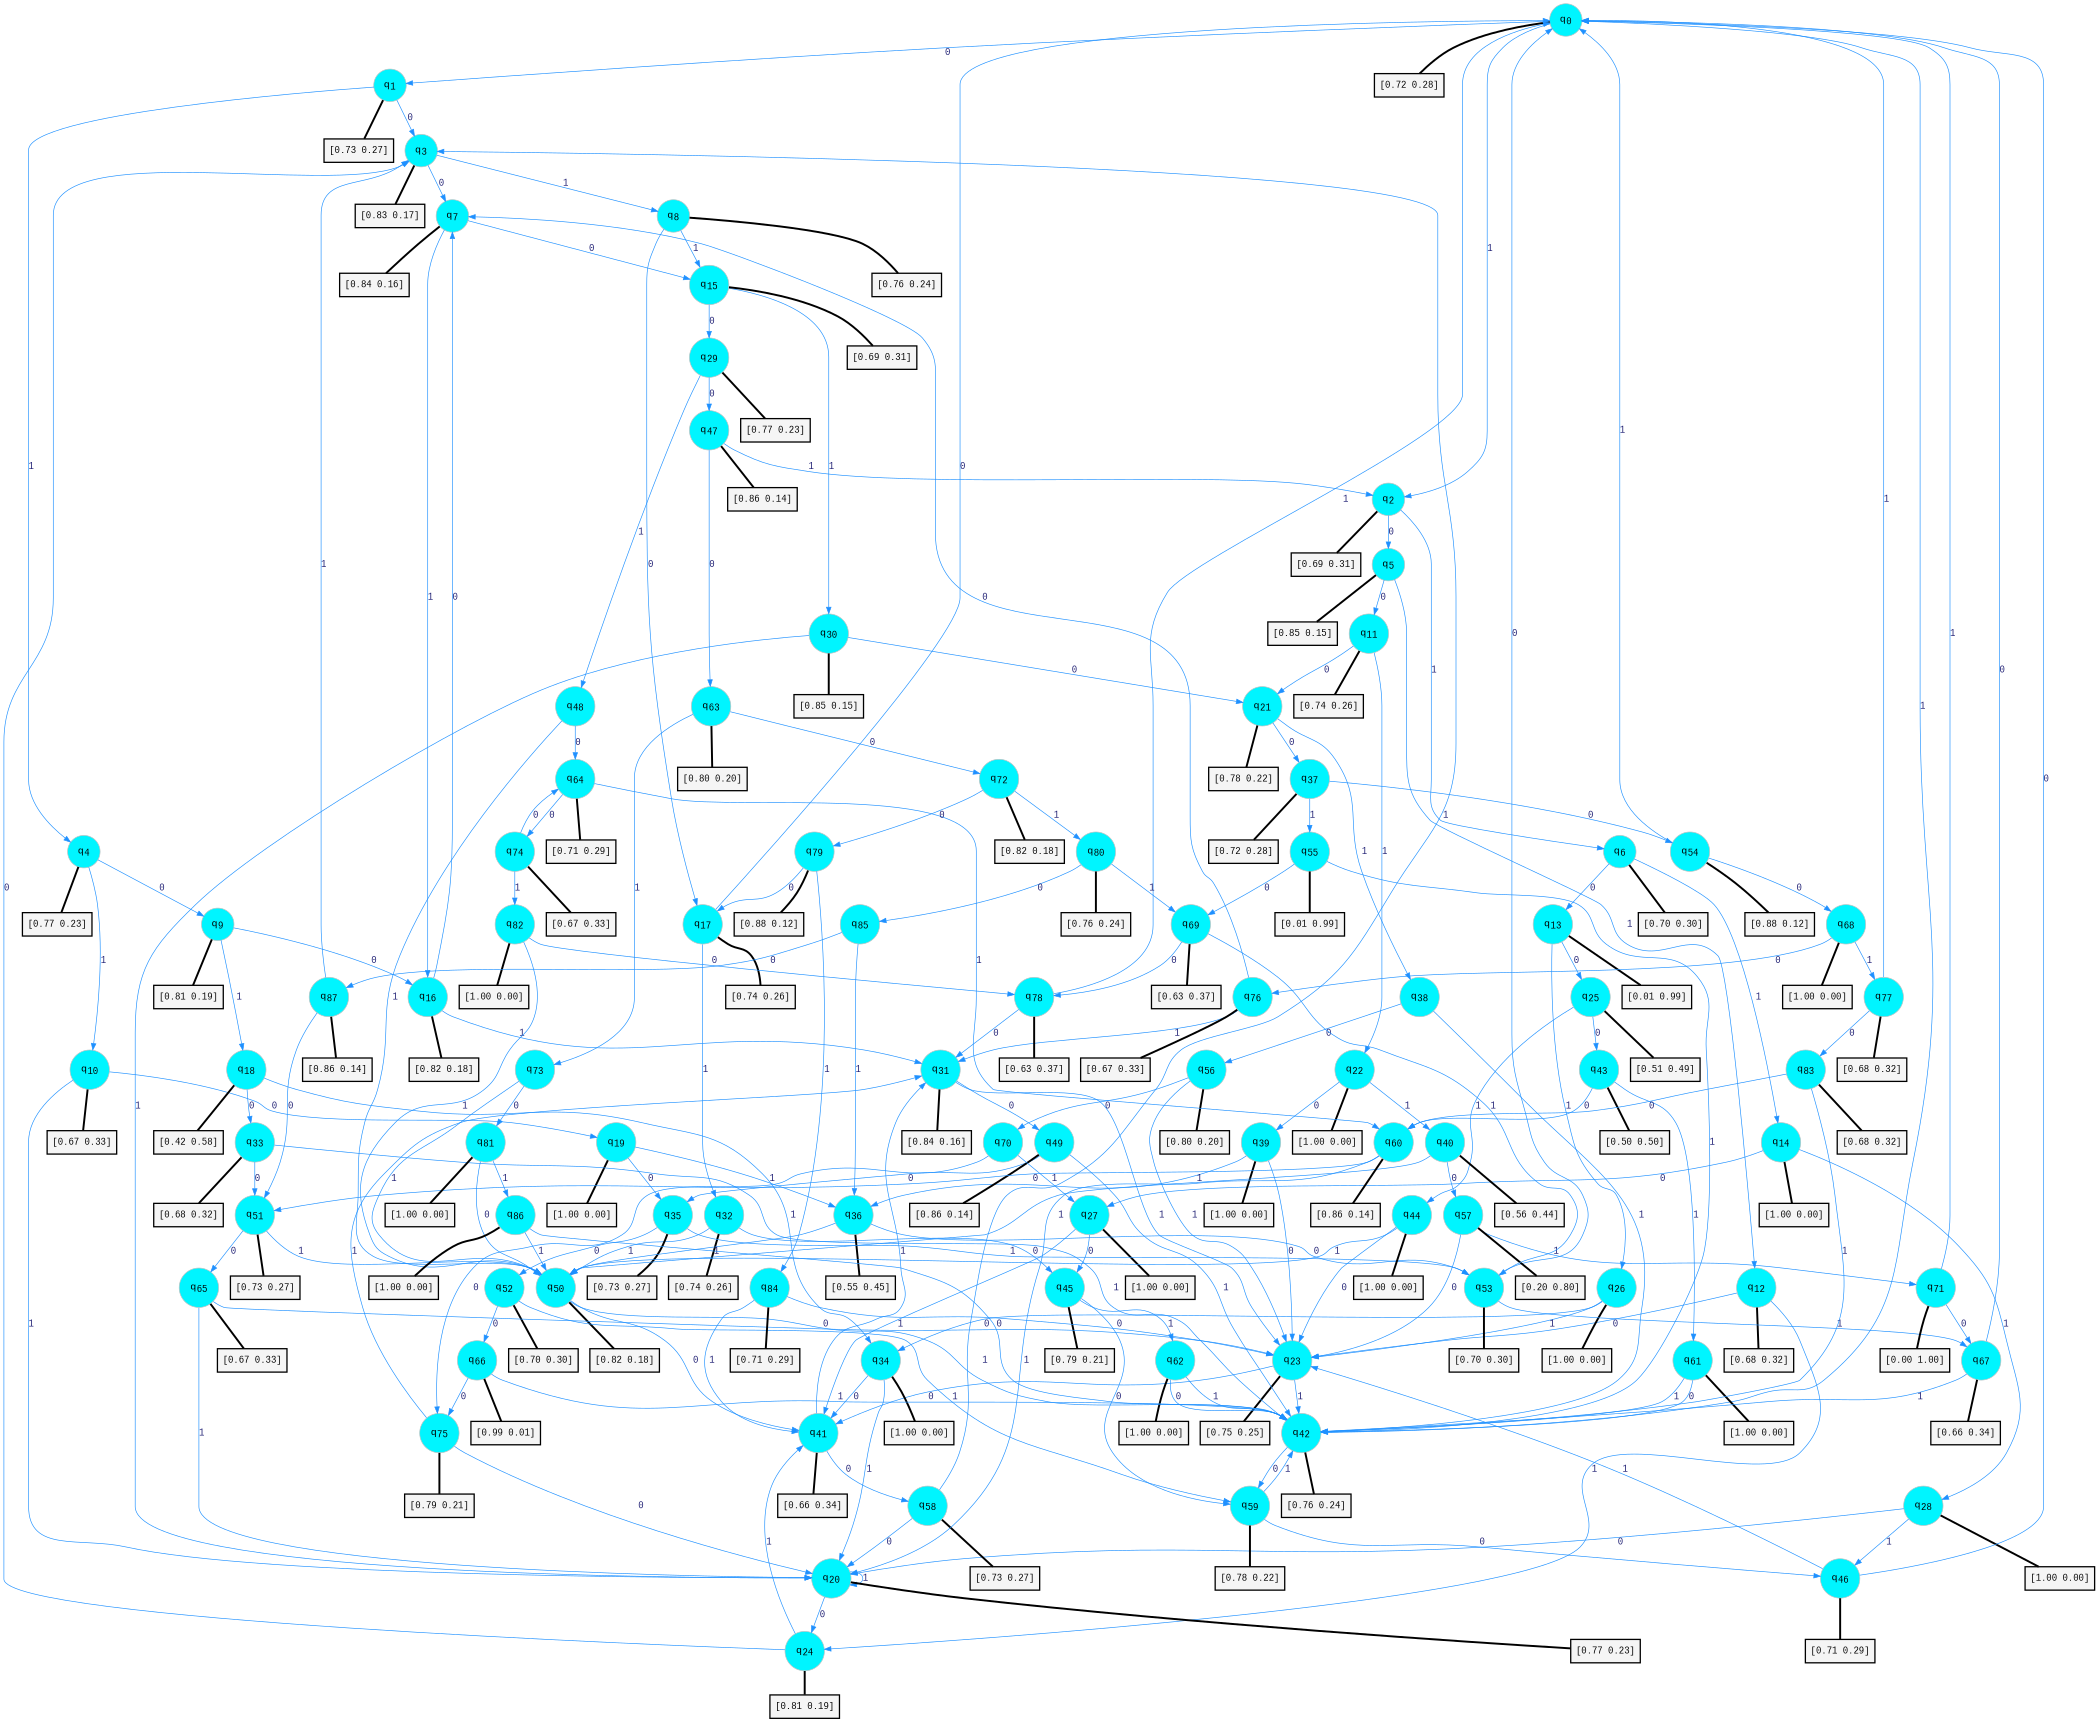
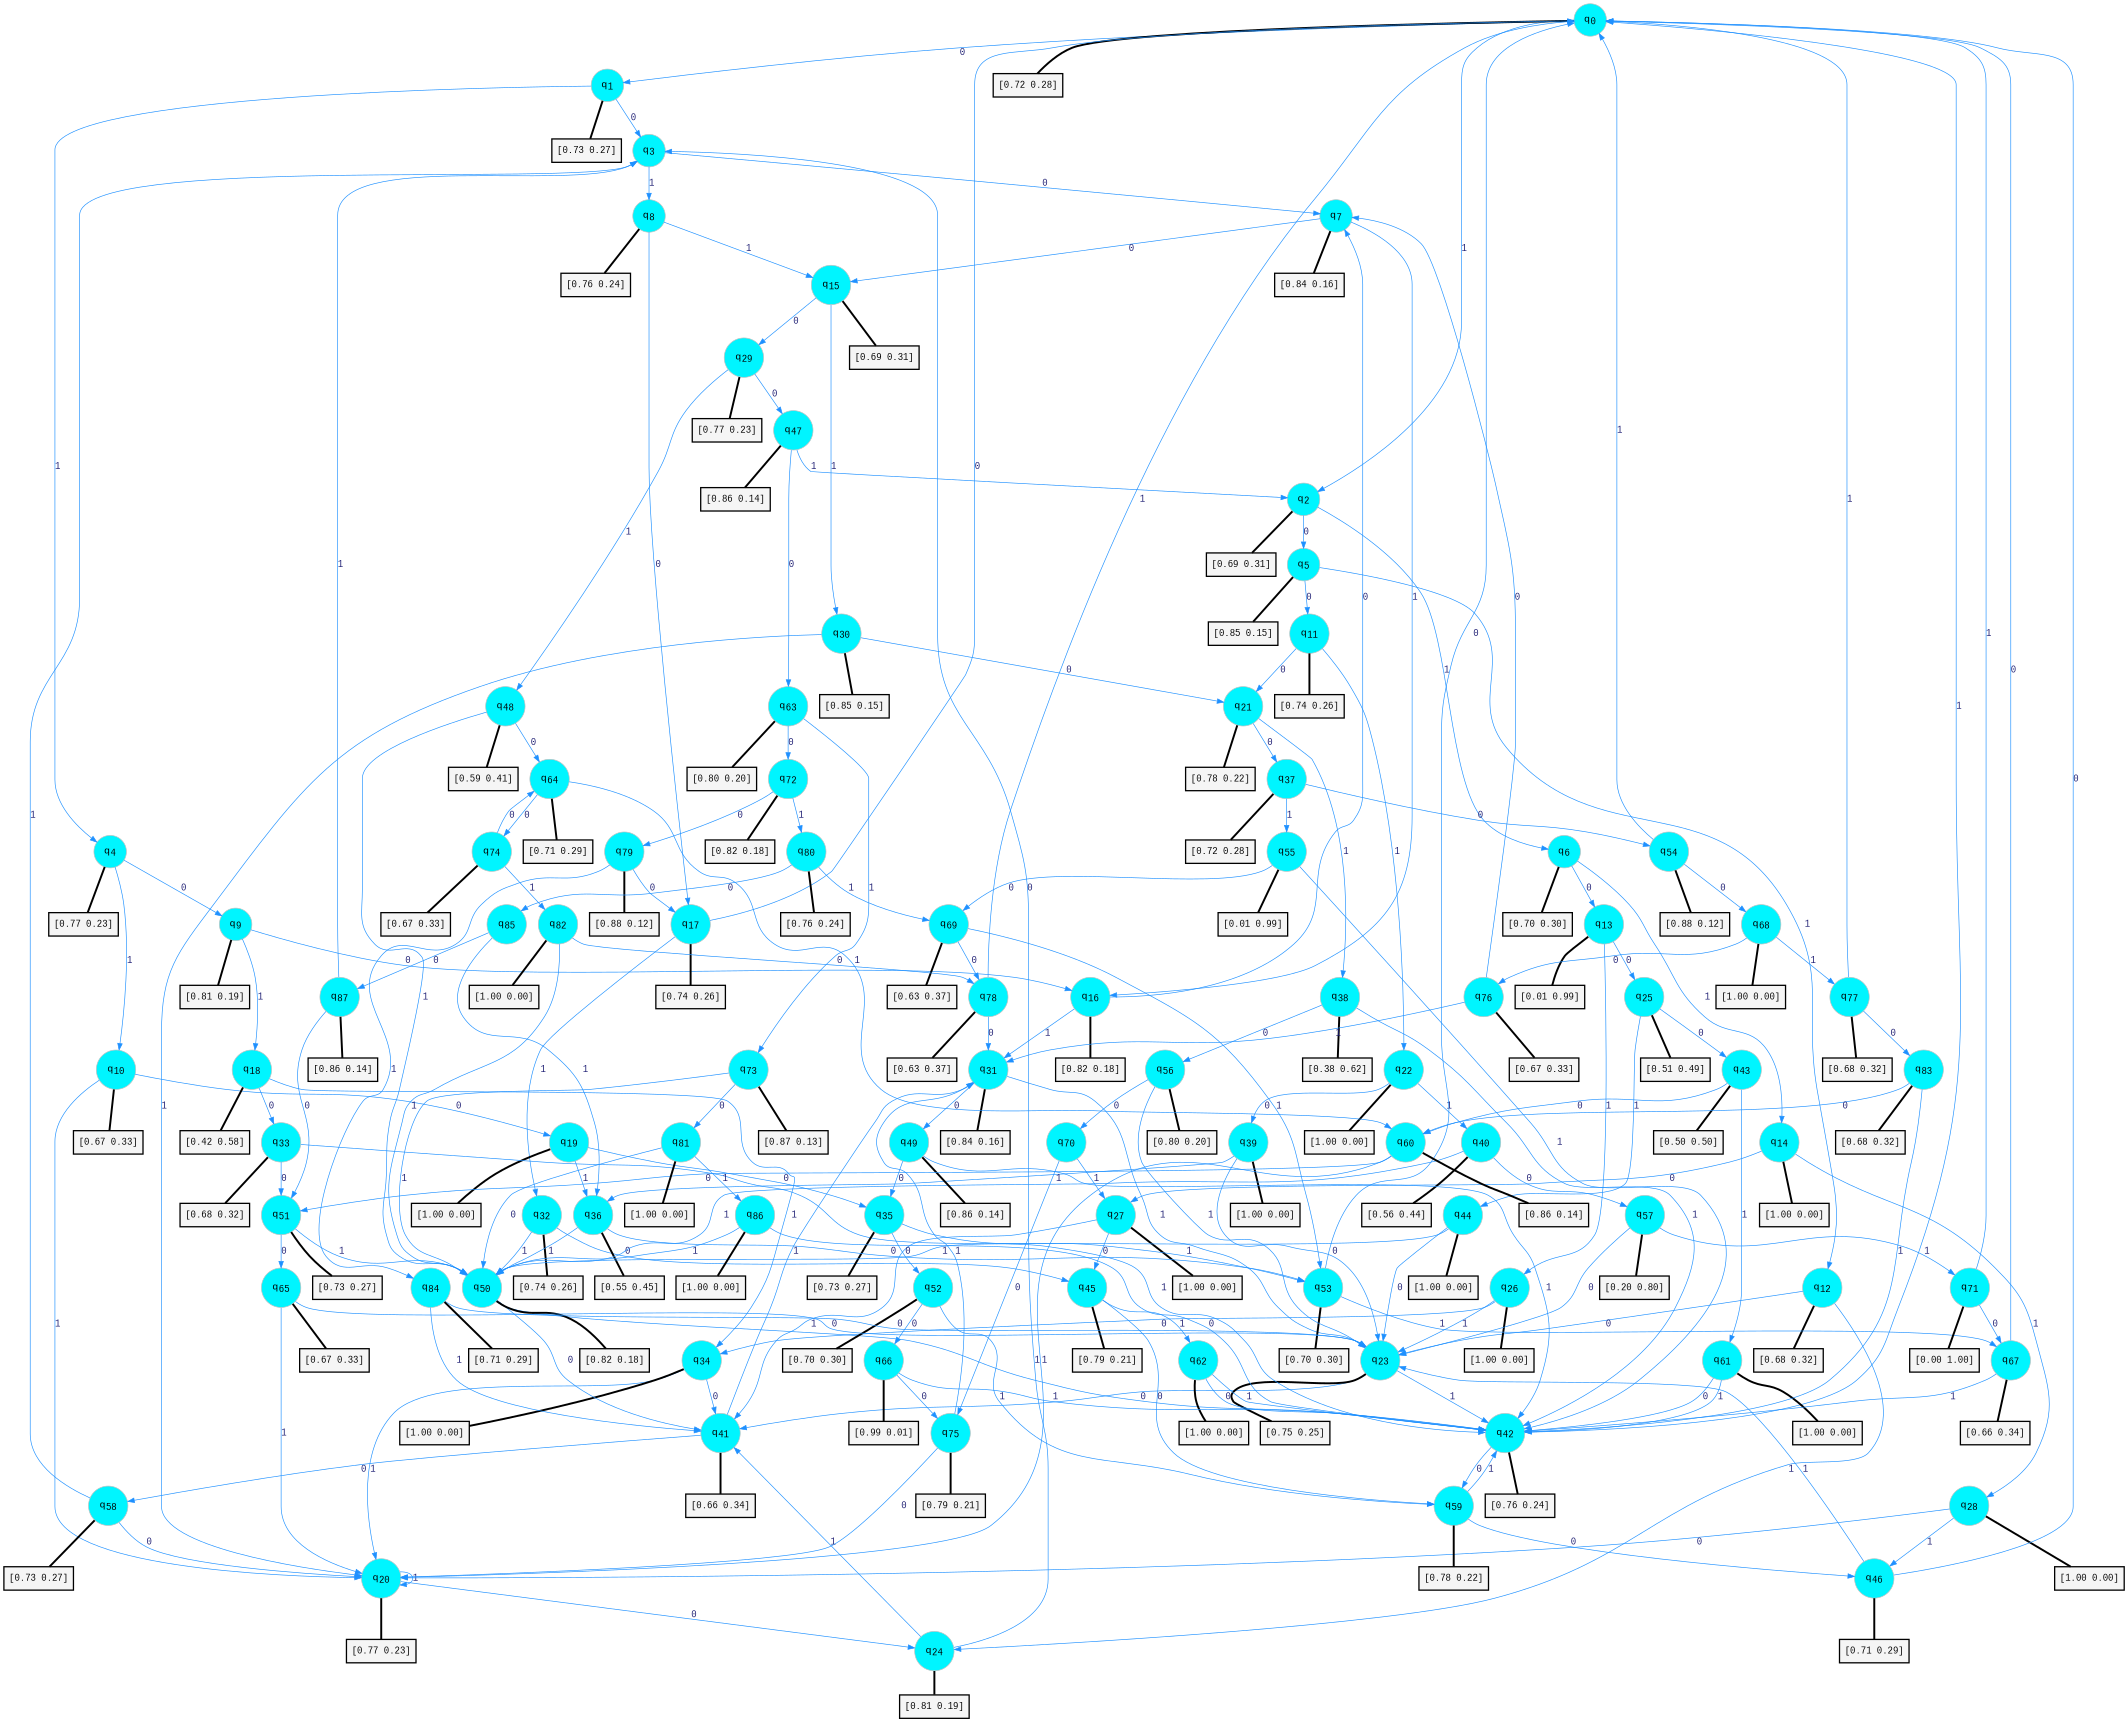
(390, 216) -> none
none -> (483, 779)
none -> (1337, 1070)
none -> (793, 1142)
